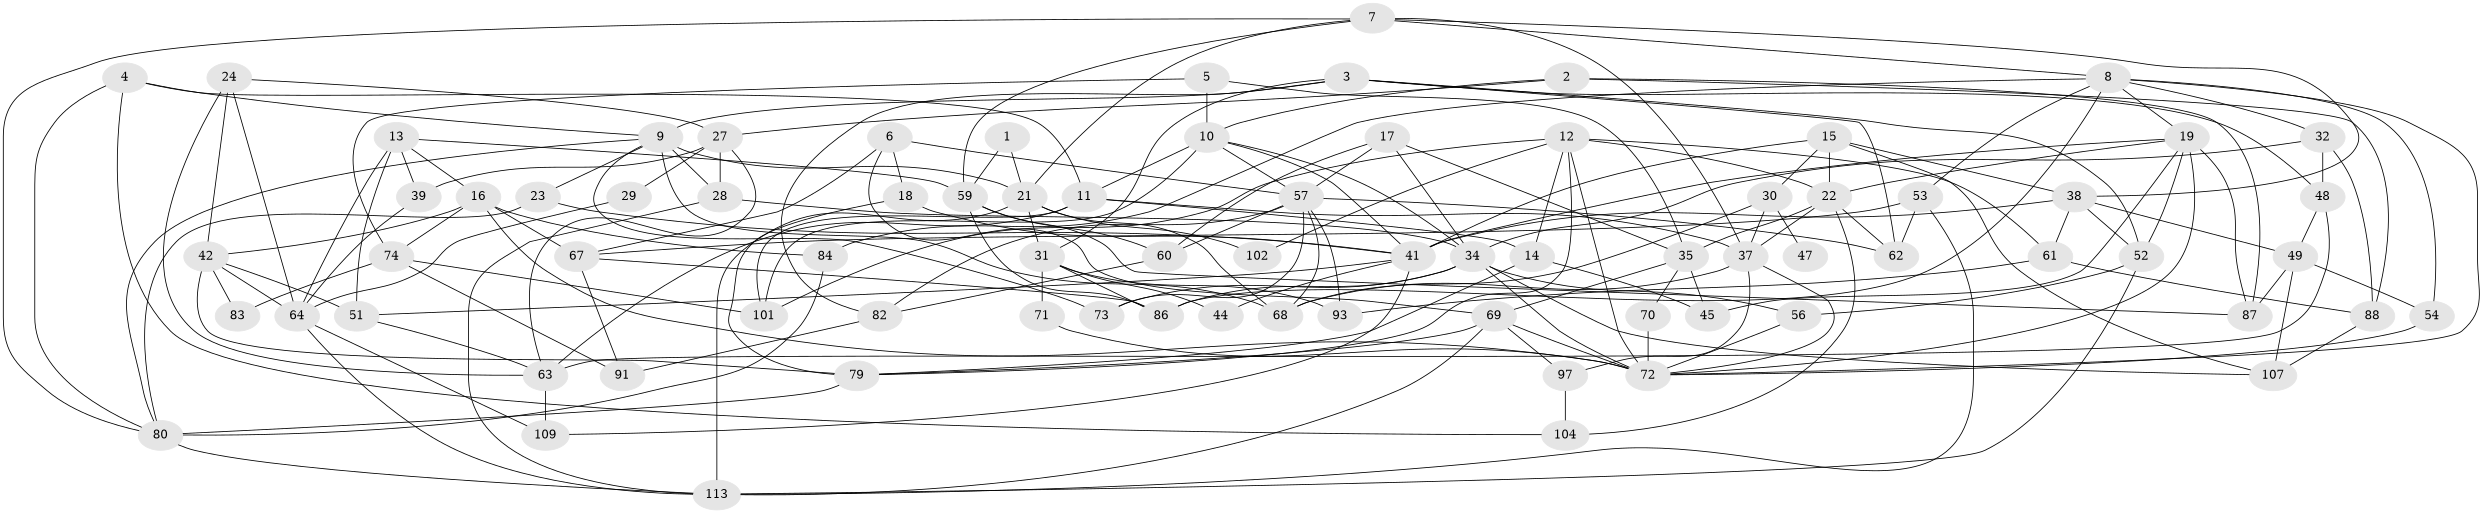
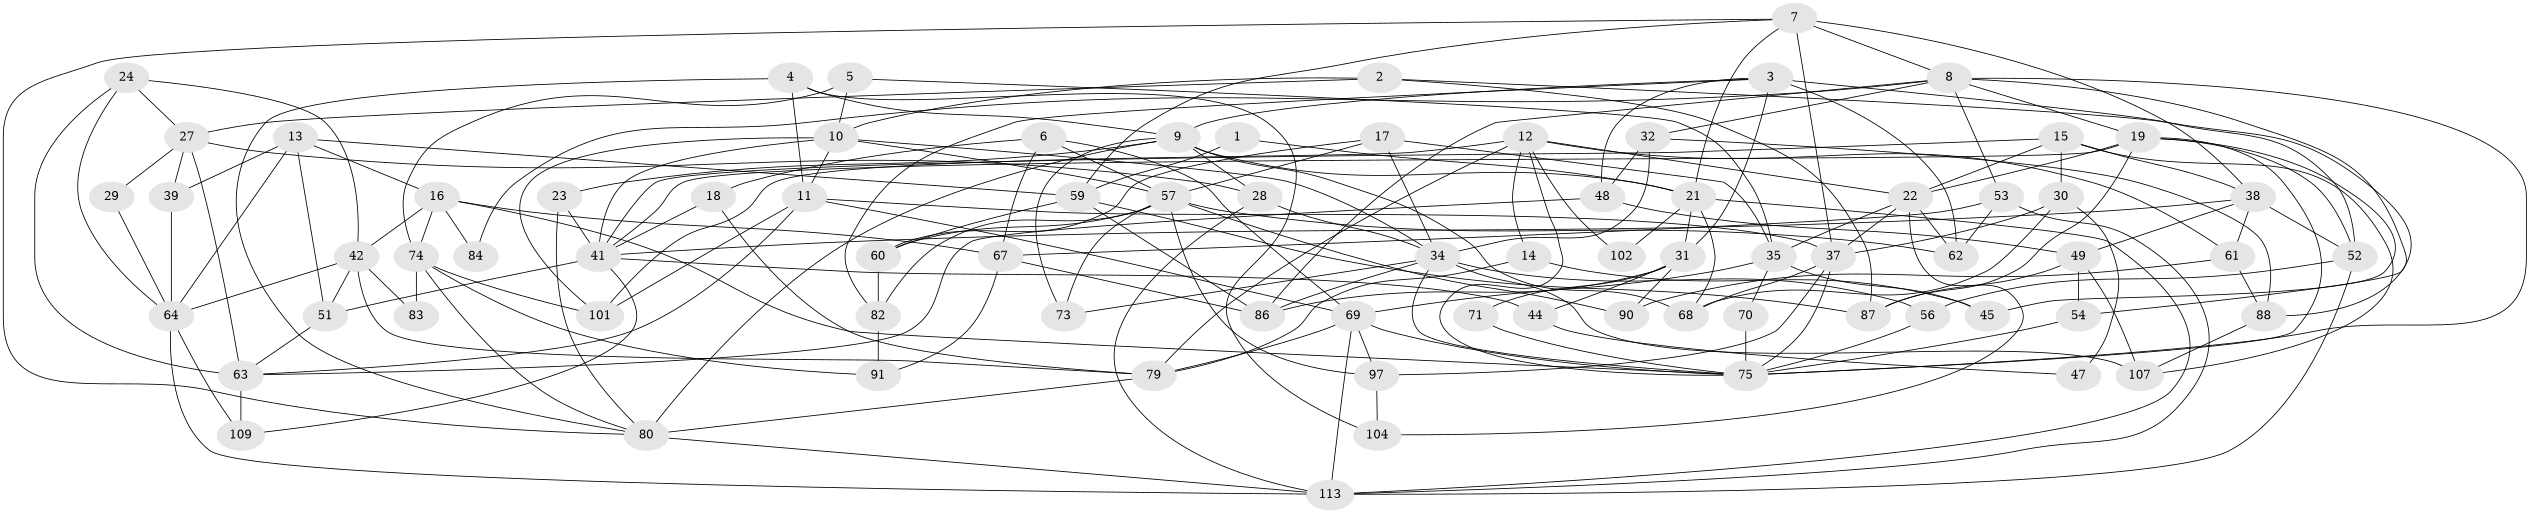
(1353, 223) -> (1055, 247)
(1318, 260) -> (1221, 320)
(1340, 316) -> (1627, 316)
none -> (1867, 363)
(1648, 376) -> (1746, 376)
(599, 402) -> (522, 376)
